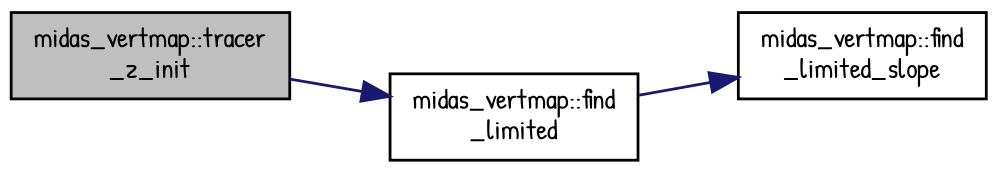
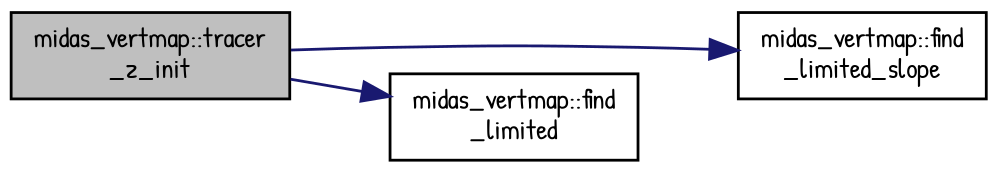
(674, 89) -> (500, 46)
